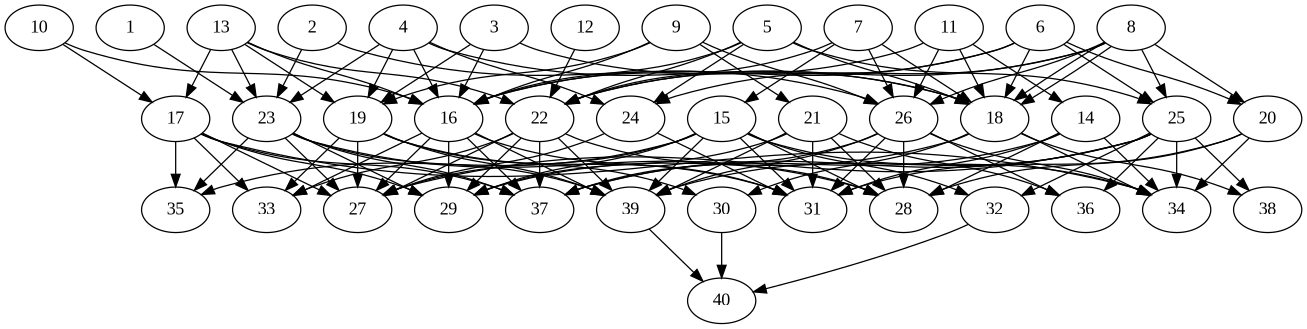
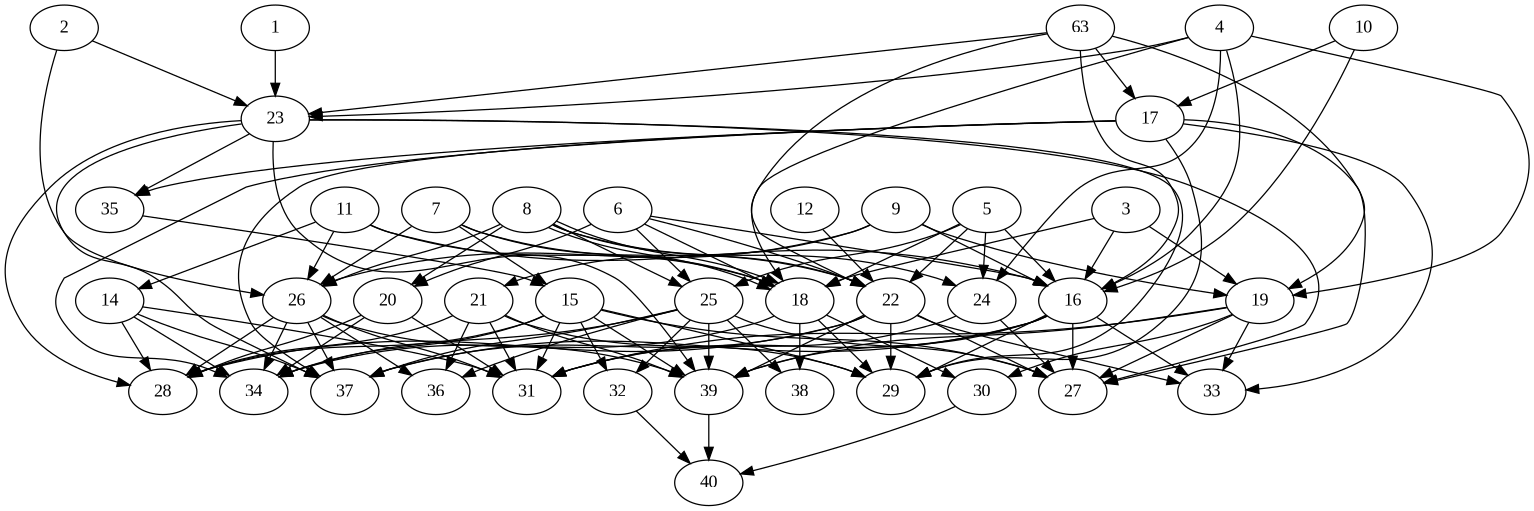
(221, 28) -> (1080, 28)
(455, 164) -> (338, 245)
